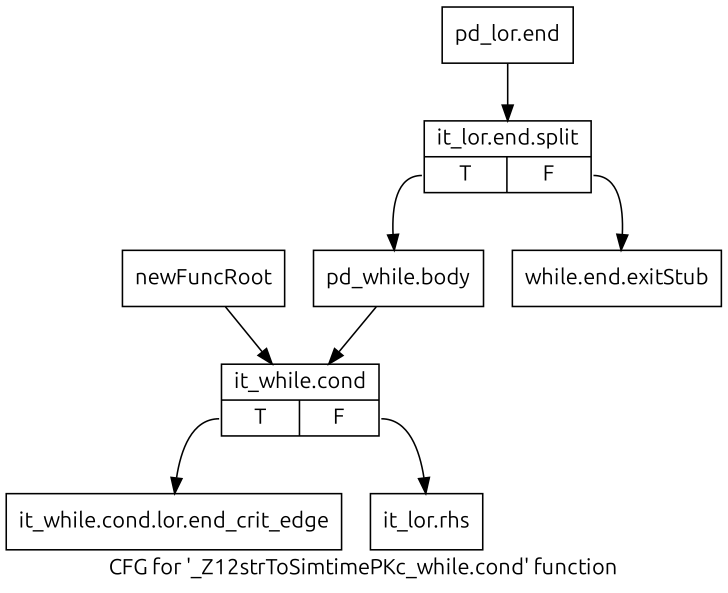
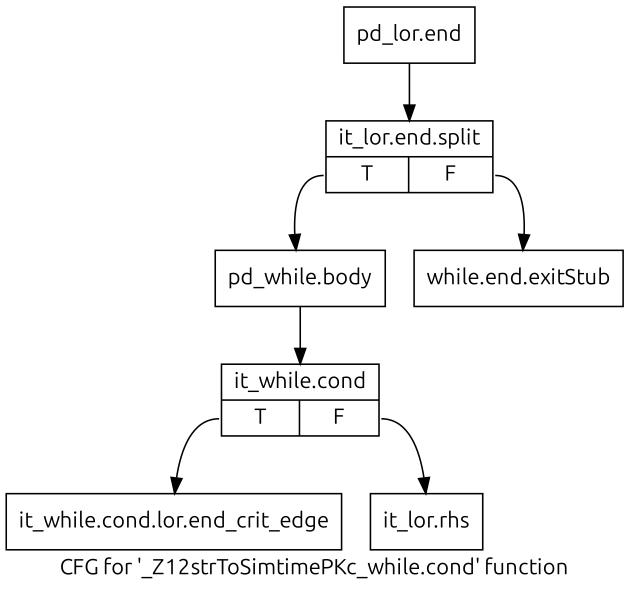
(204, 278) -> none
